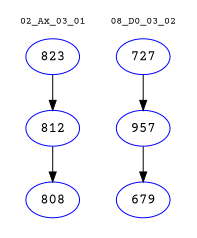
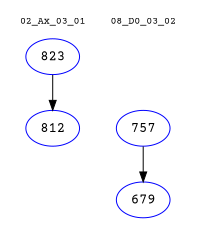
(143, 57) -> none
(143, 128) -> (143, 128)
(53, 200) -> none
